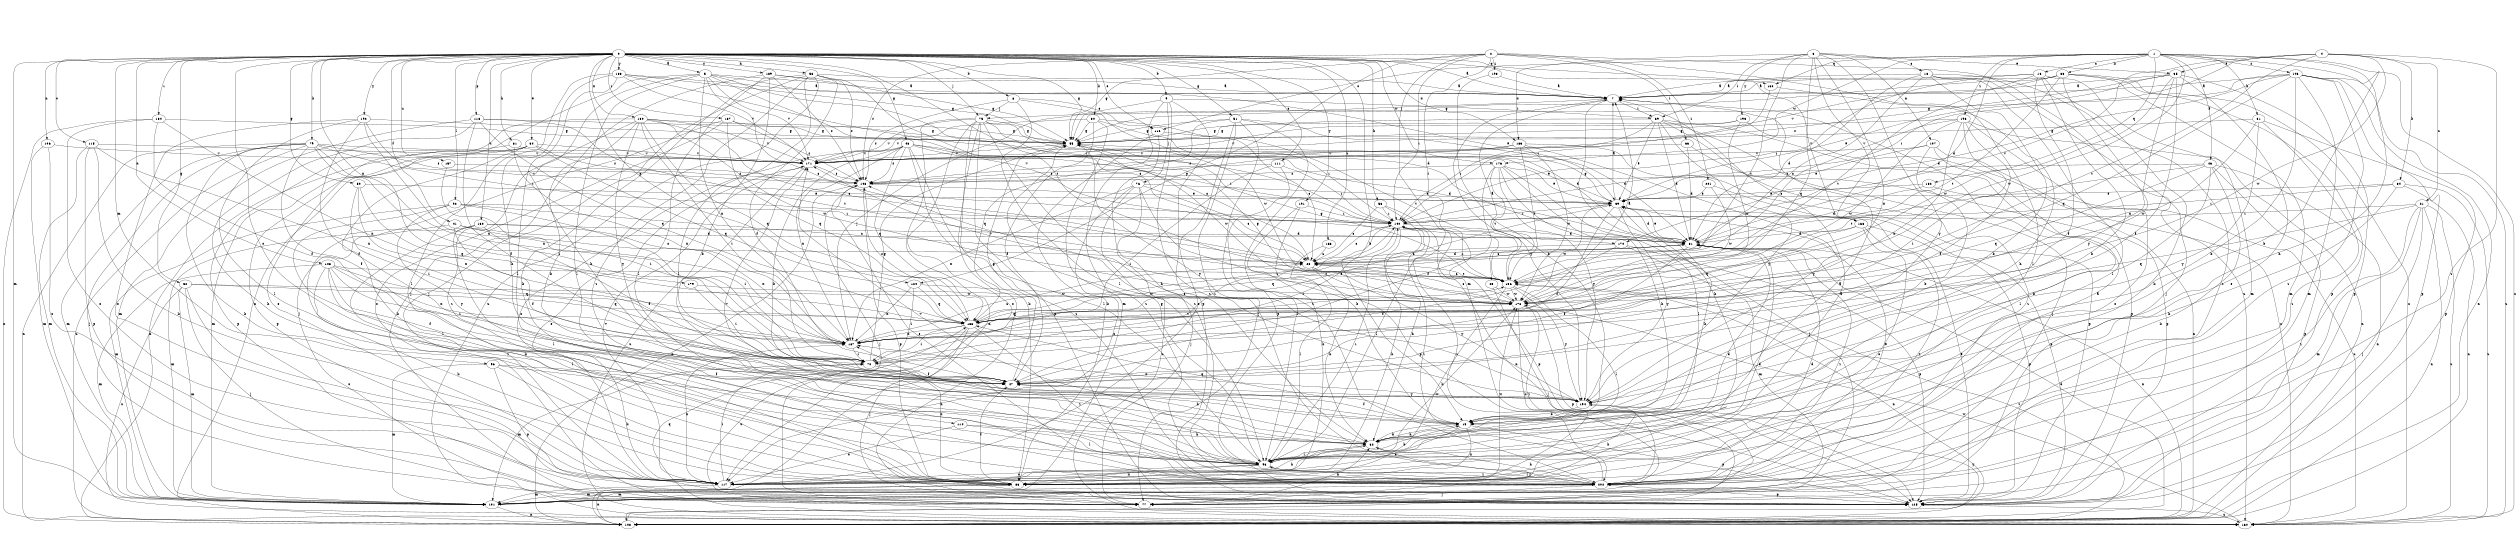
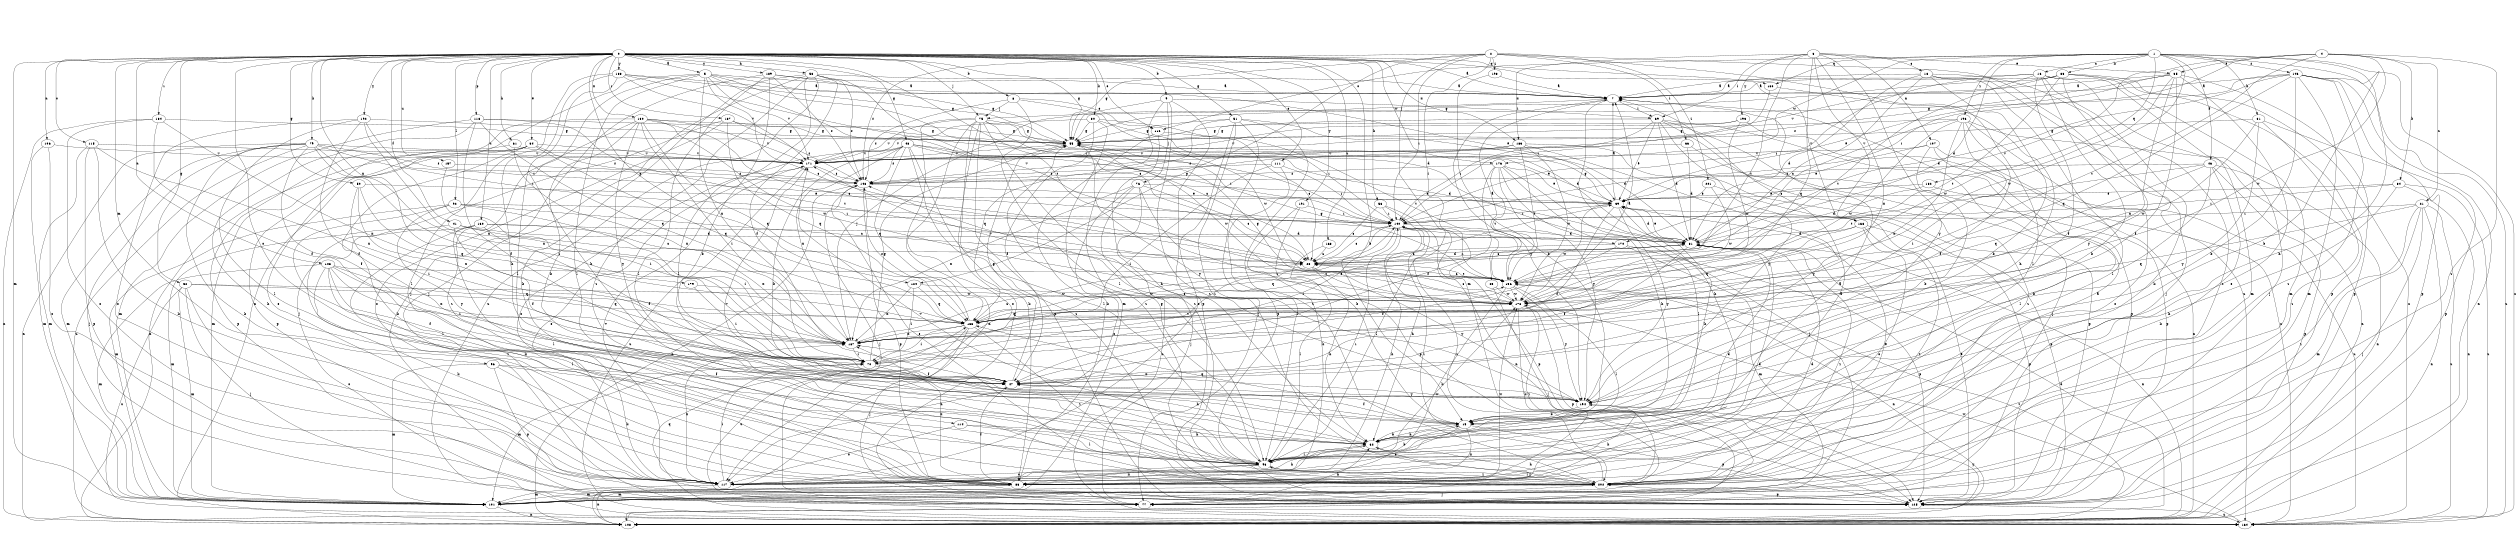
none -> (1967, 483)
